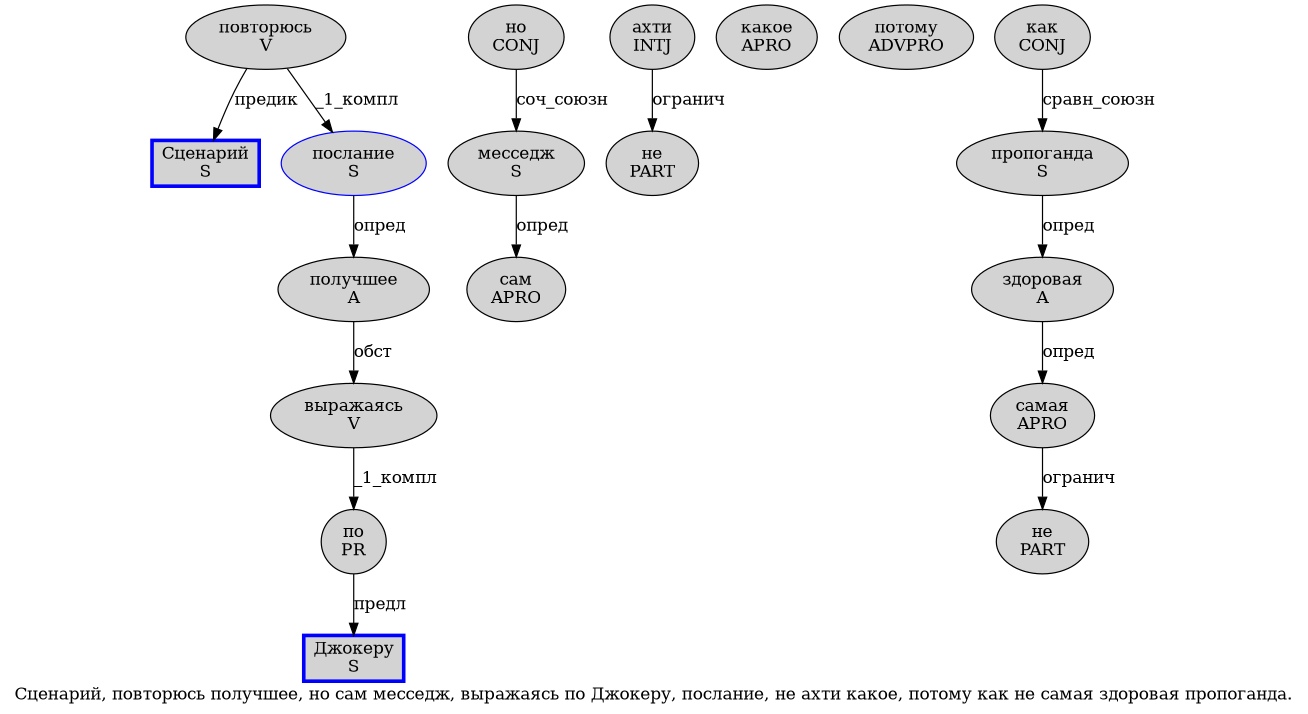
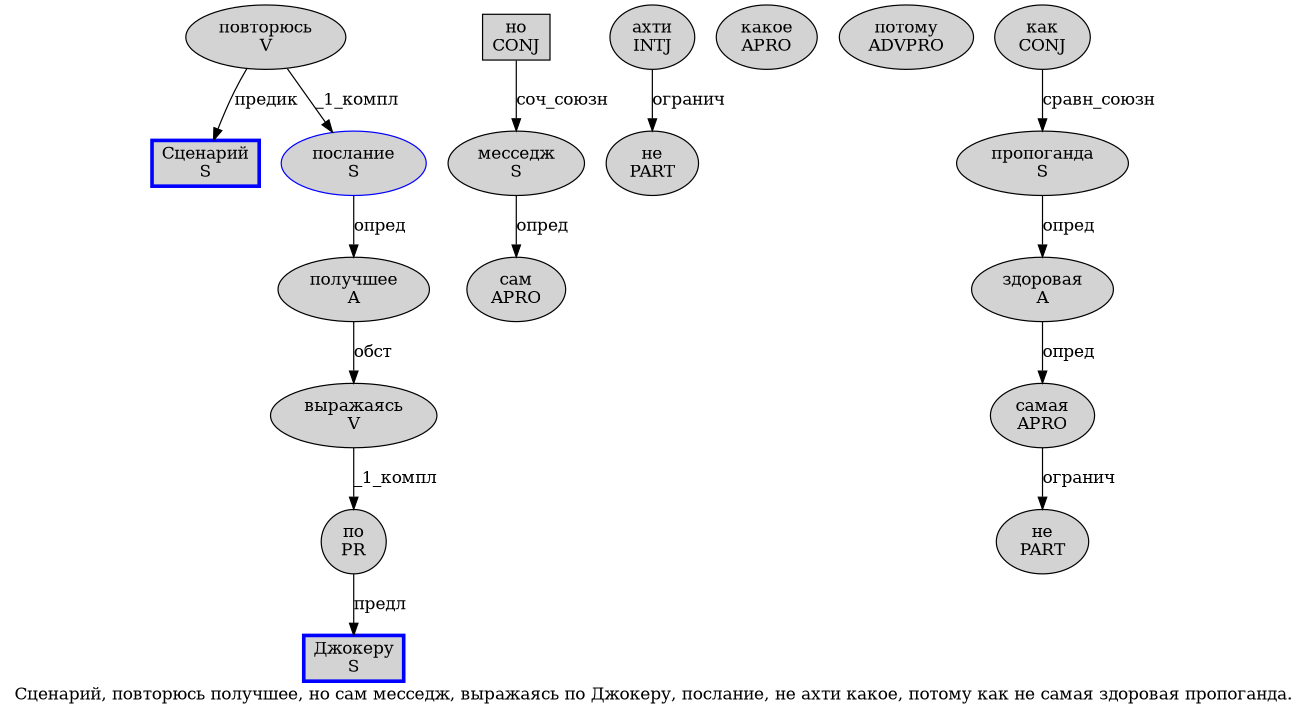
(516, 37) -> (516, 37)
